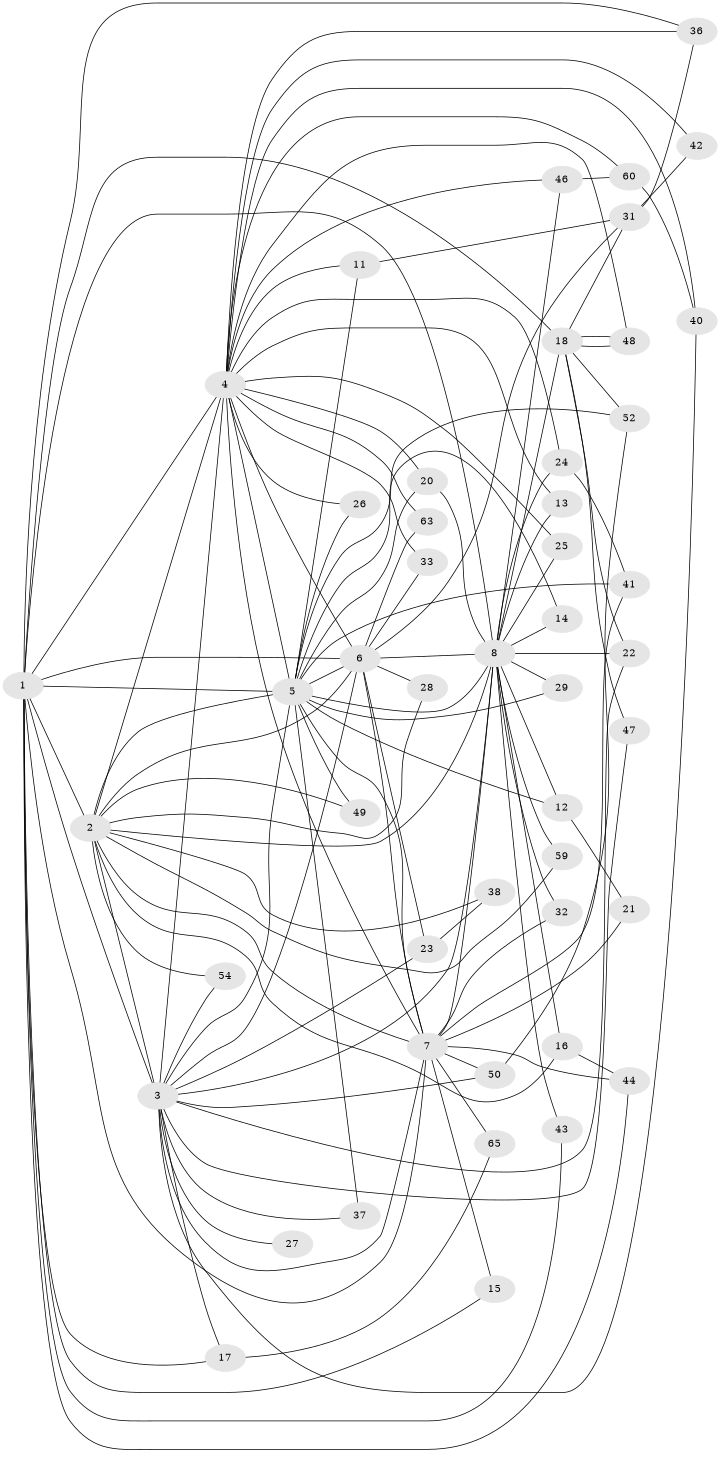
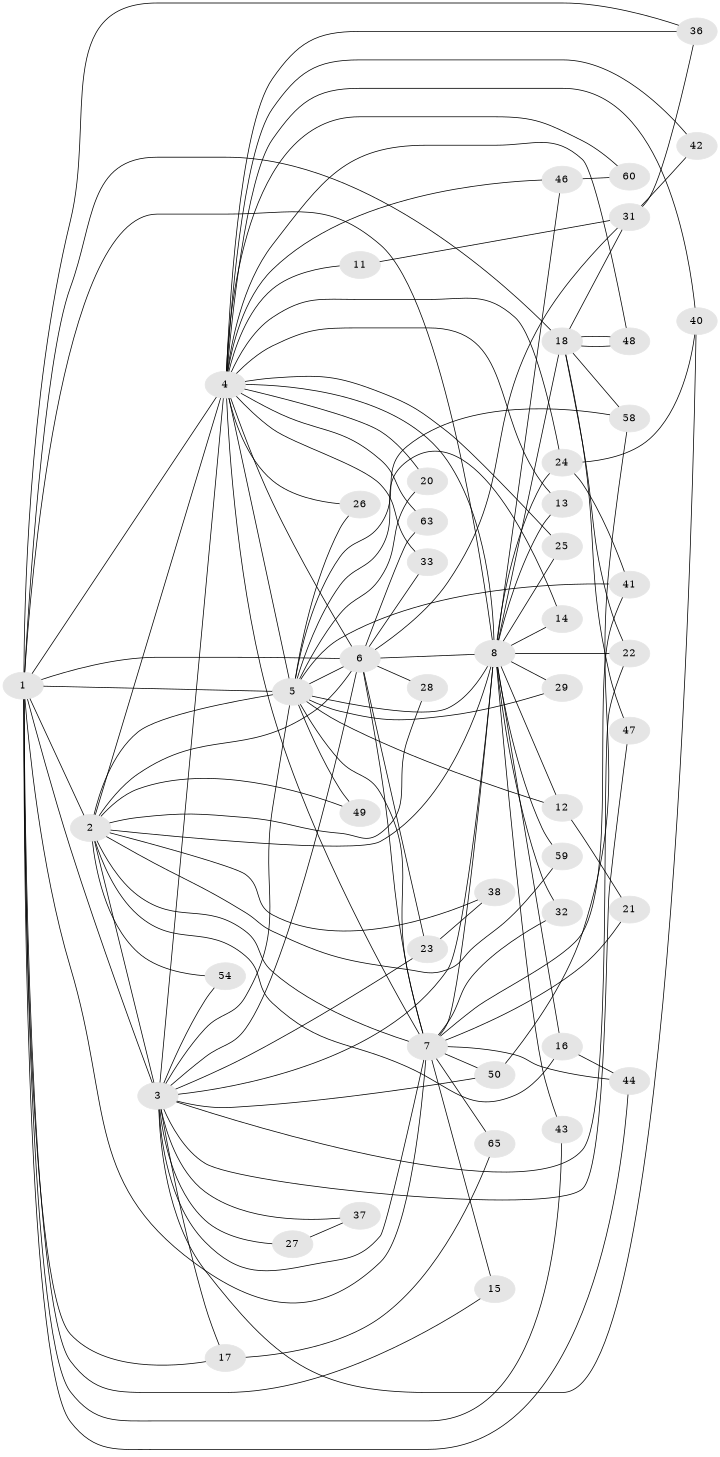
(673, 245) -> (664, 422)
(630, 418) -> (630, 418)
(326, 478) -> none
(463, 566) -> (435, 447)
(325, 941) -> (326, 1230)
